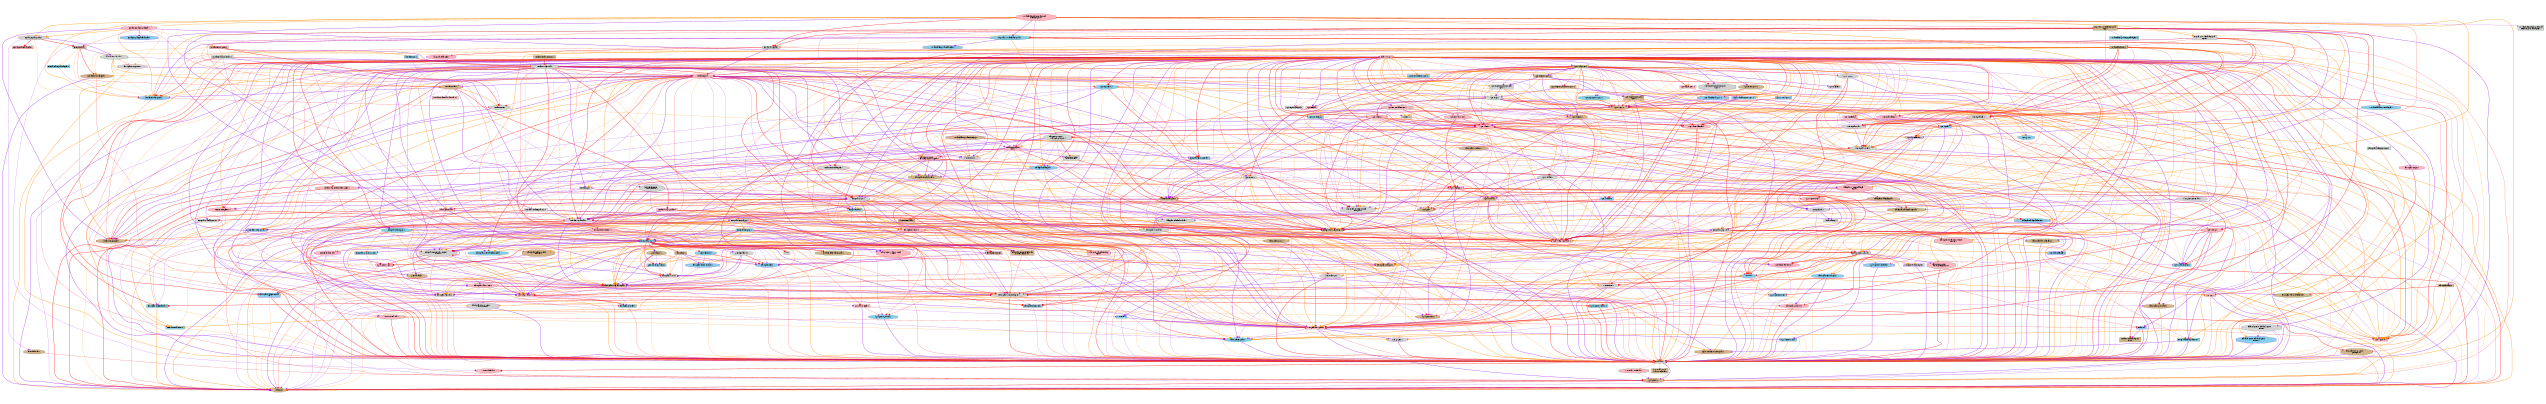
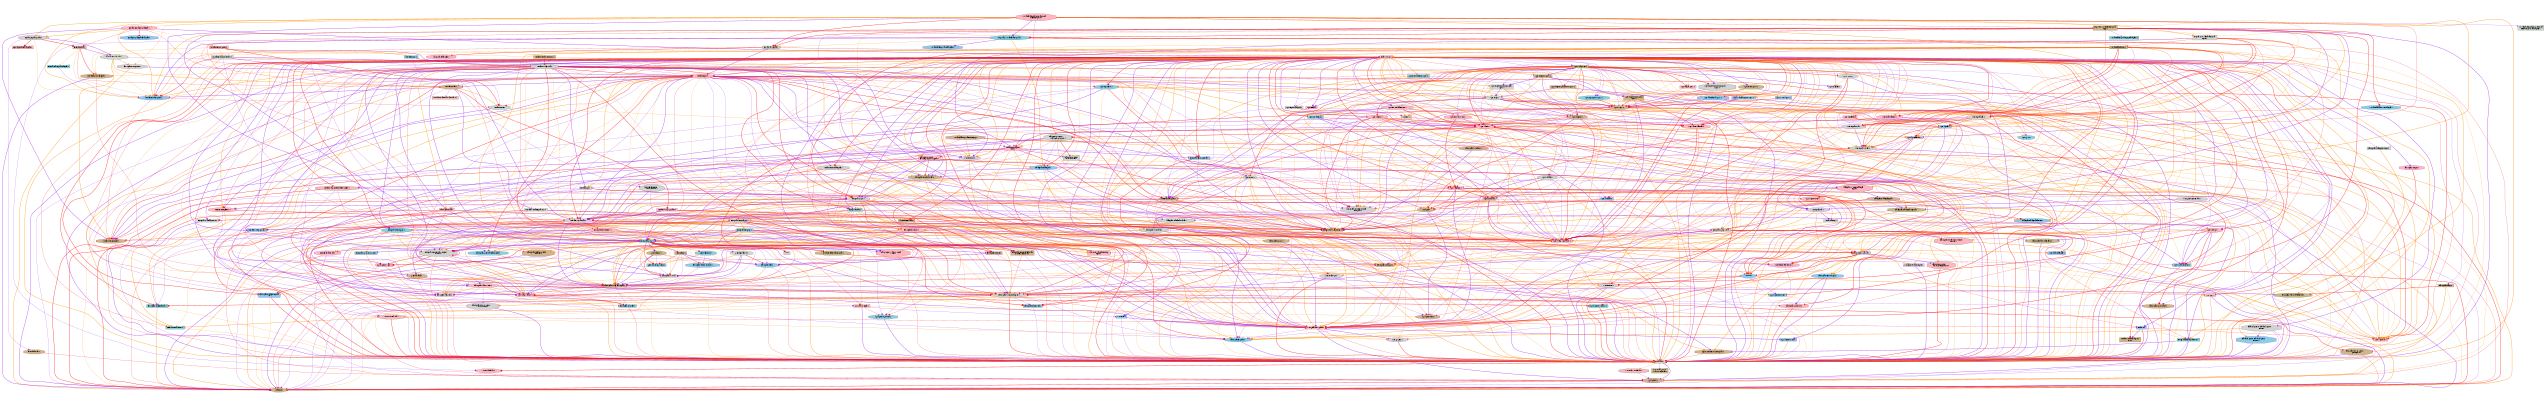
(661, 201) -> none
none -> (272, 215)
(732, 258) -> none
(1879, 265) -> none
